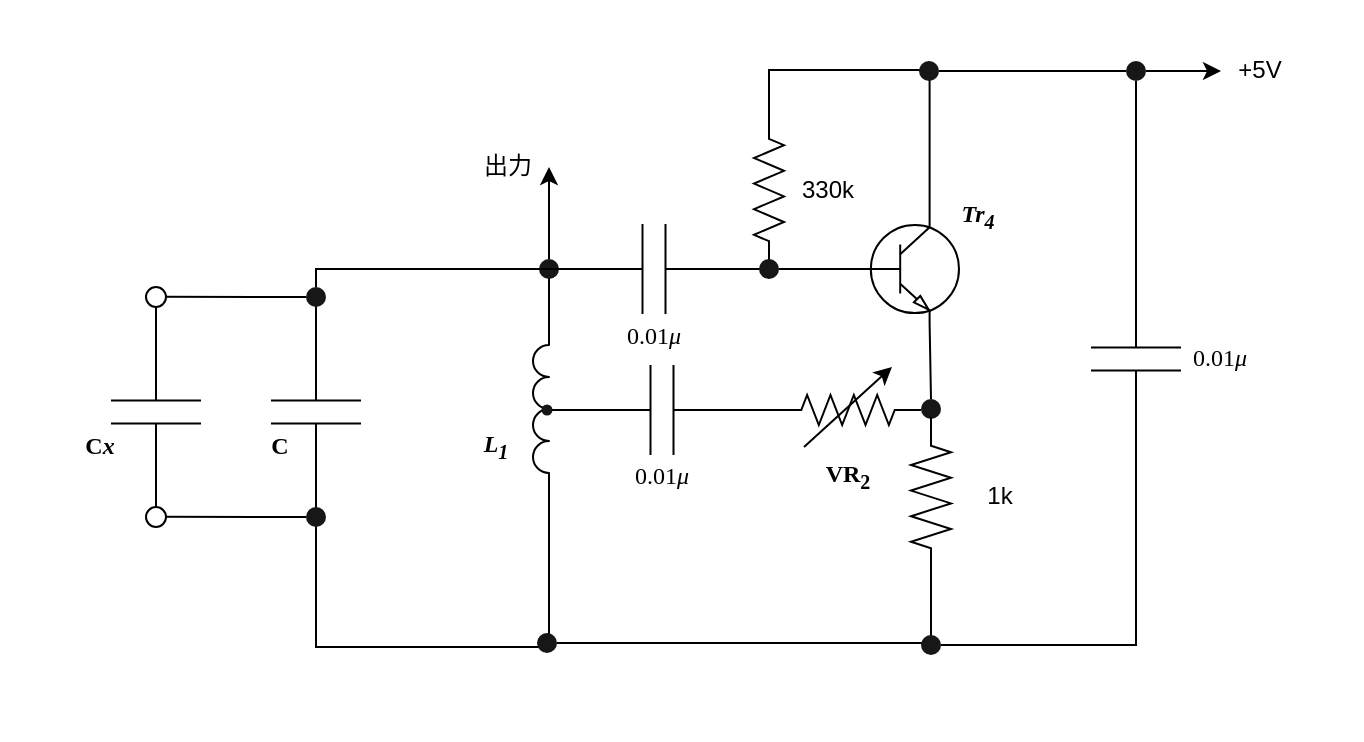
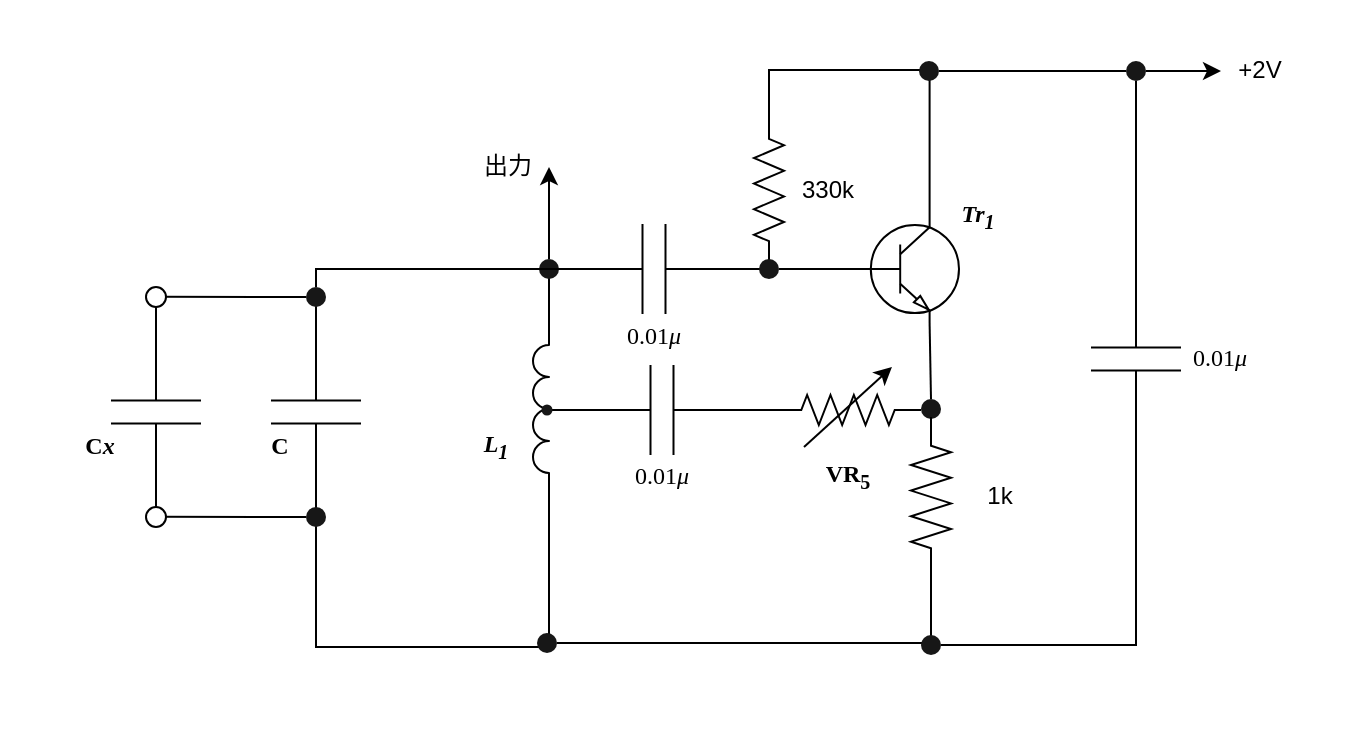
(1261, 71) -> (1261, 71)
(979, 217) -> (979, 217)
(849, 477) -> (849, 477)
